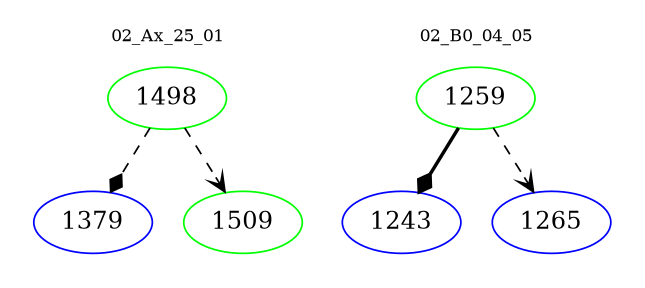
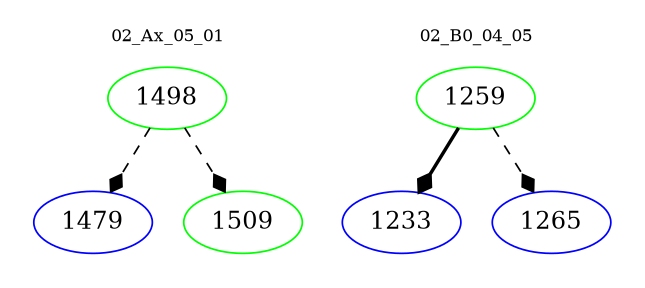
(168, 37) -> (168, 37)
(200, 152) -> (199, 151)
(509, 152) -> (508, 151)
(93, 222) -> (93, 222)
(402, 222) -> (402, 222)
